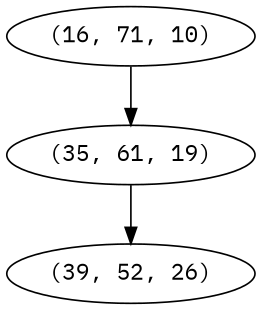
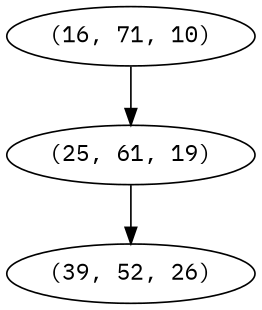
(131, 155) -> (131, 155)
